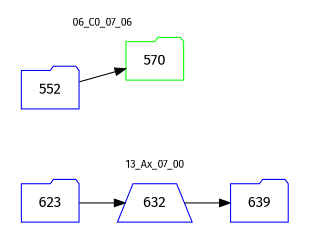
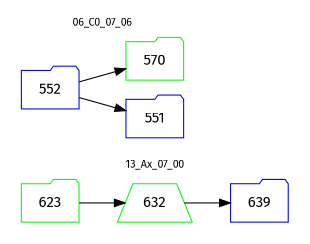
none -> (155, 119)
(50, 203) -> (50, 203)
(155, 203) -> (155, 203)
